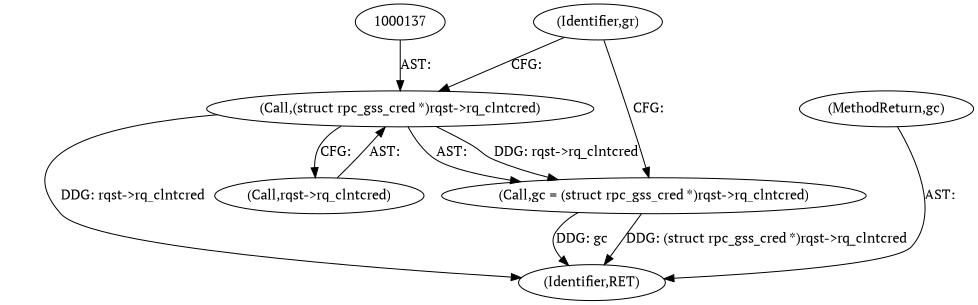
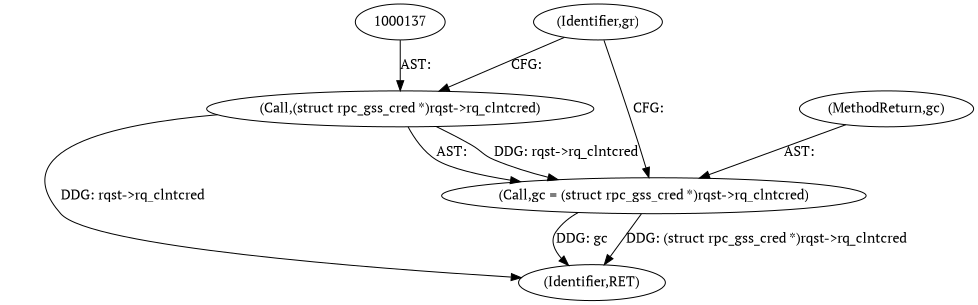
(319, 196) -> none
(858, 262) -> (777, 150)
